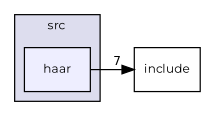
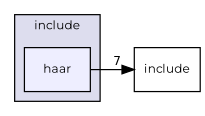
(57, 26) -> (57, 26)
